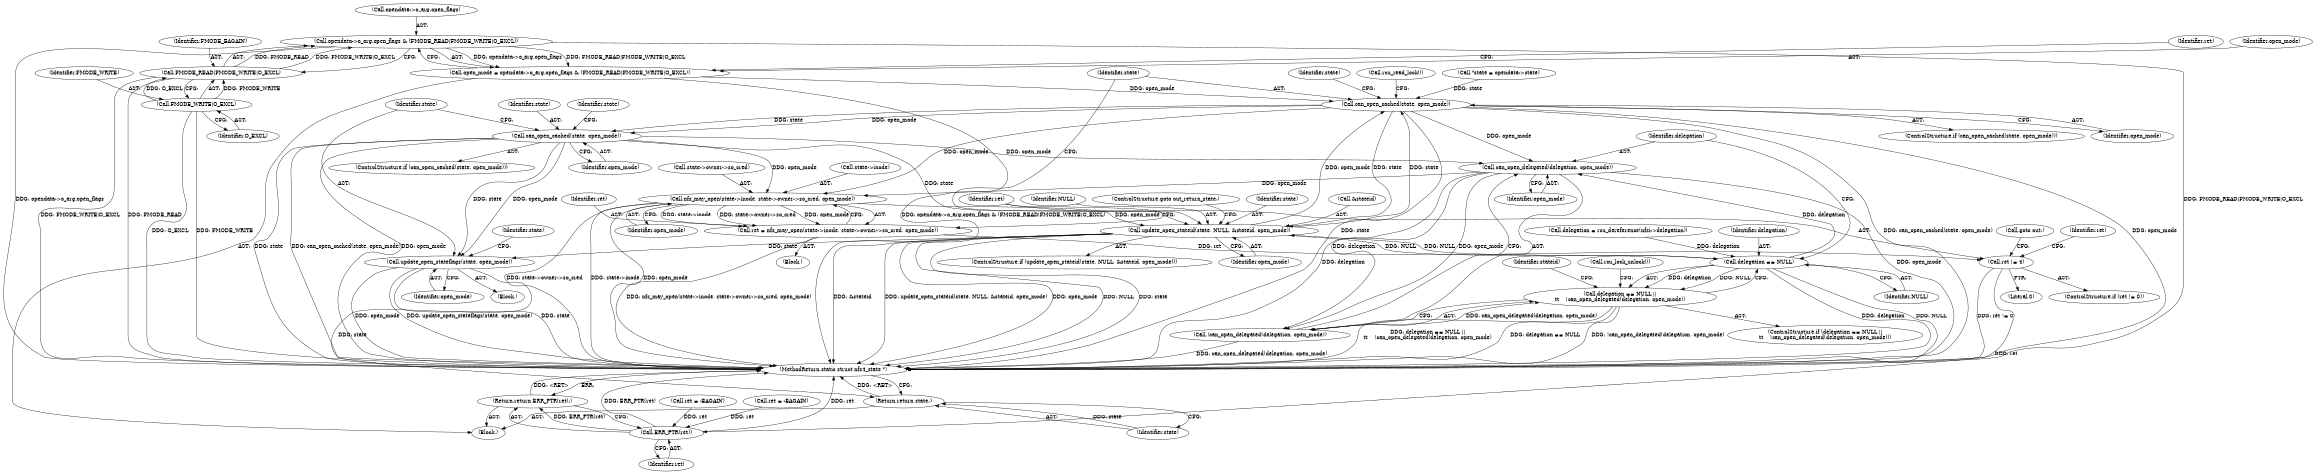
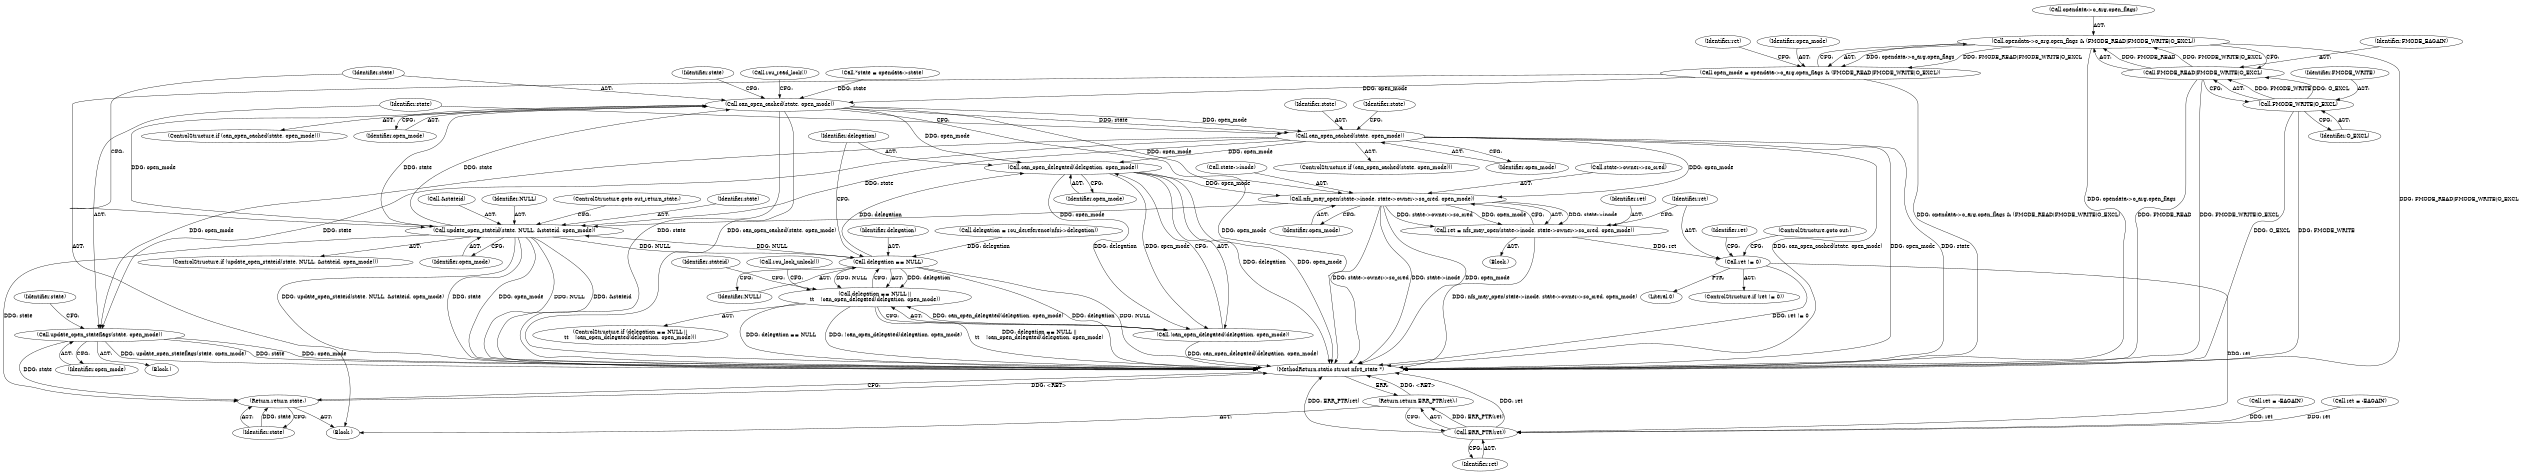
(2025, 231) -> (1815, 231)
(814, 242) -> (55, 264)
(2006, 262) -> (1743, 262)
